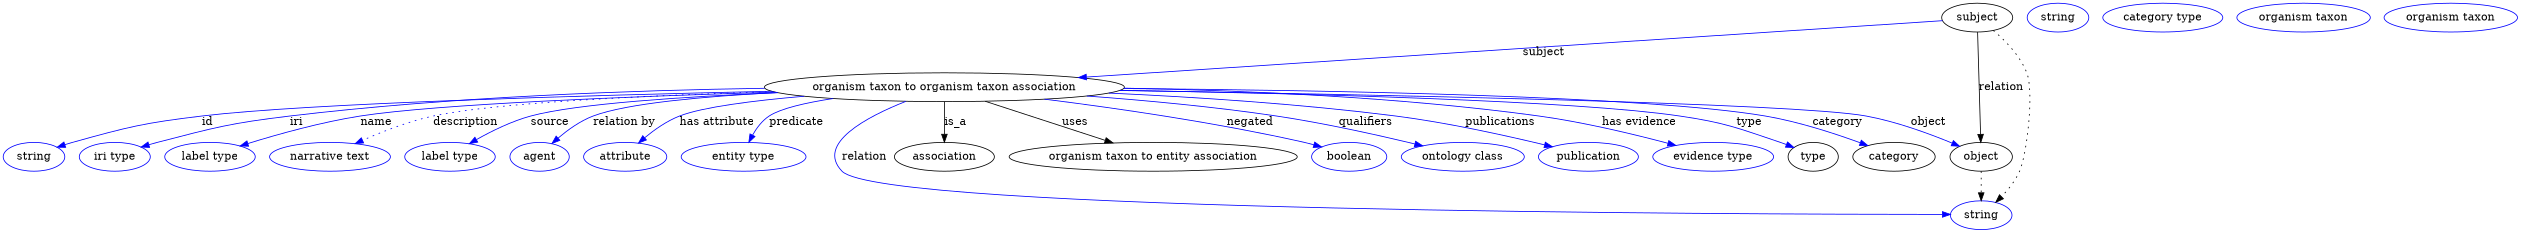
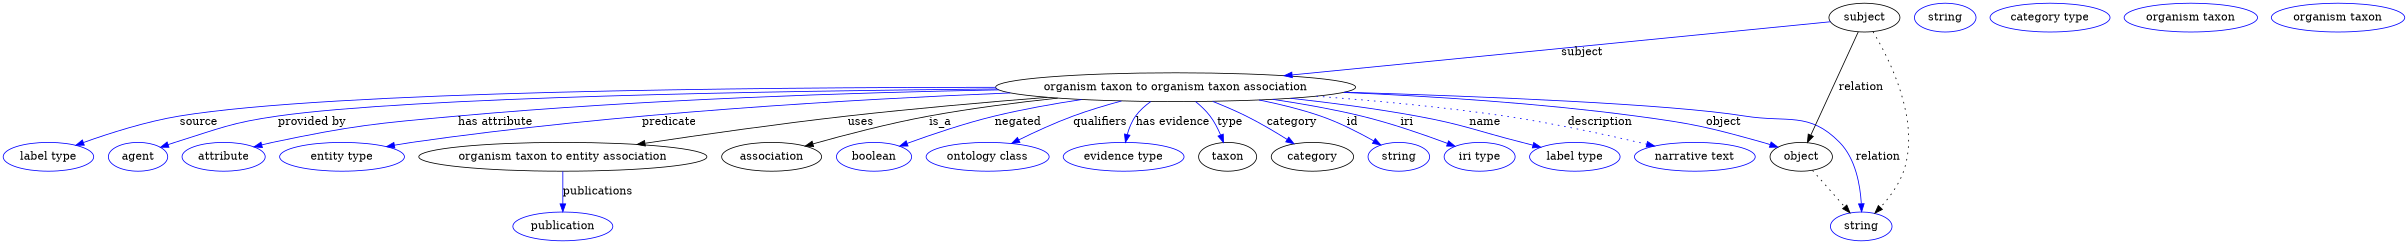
(1328, 108) -> (563, 188)
(624, 122) -> (312, 122)
(1813, 157) -> (1228, 157)
